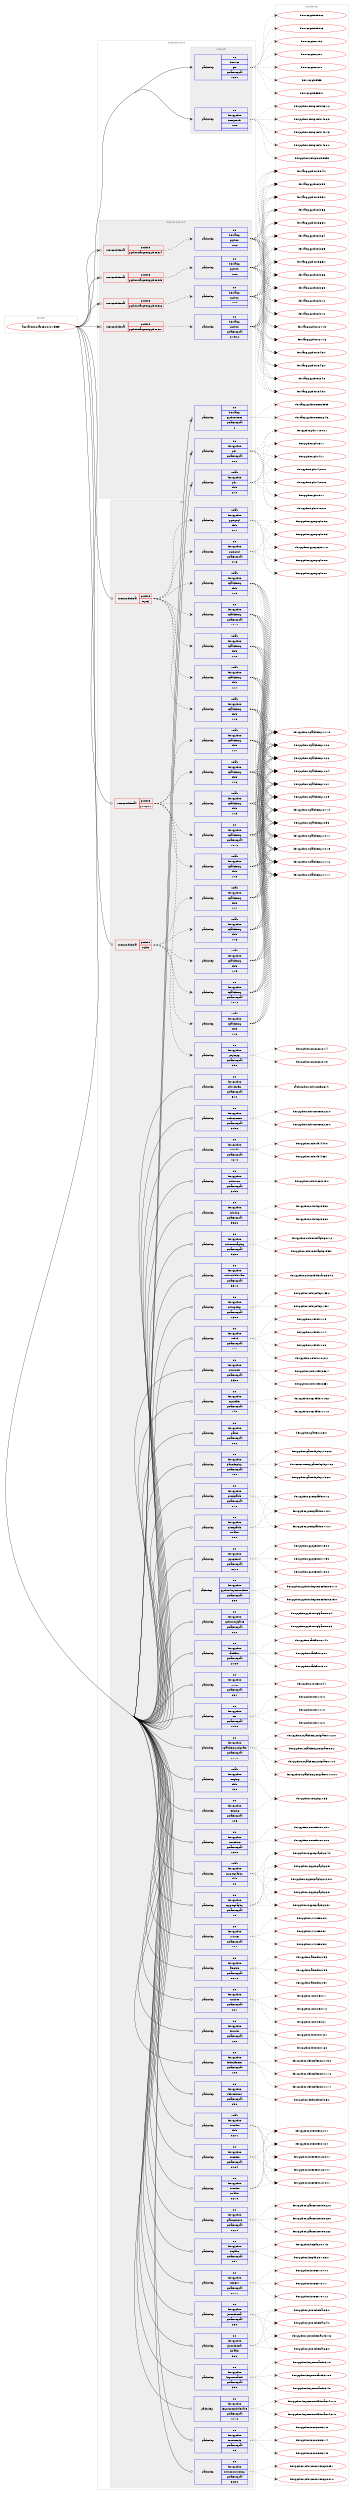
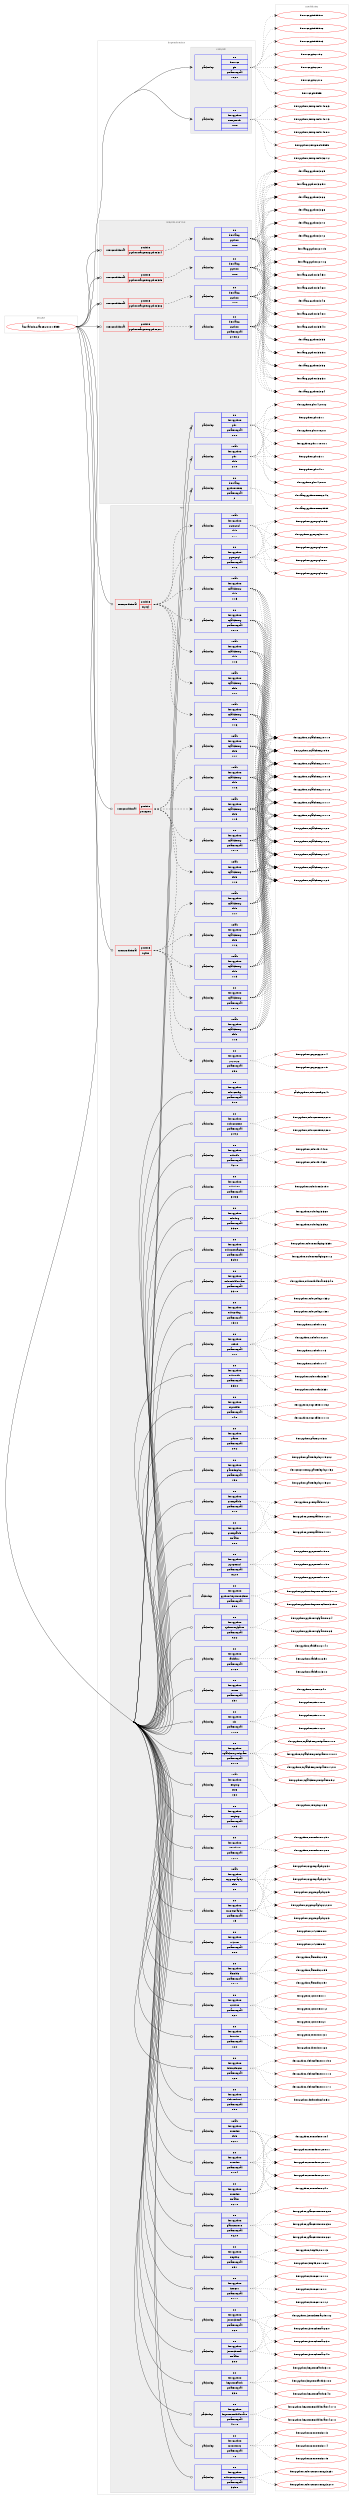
(312, 1944) -> none
